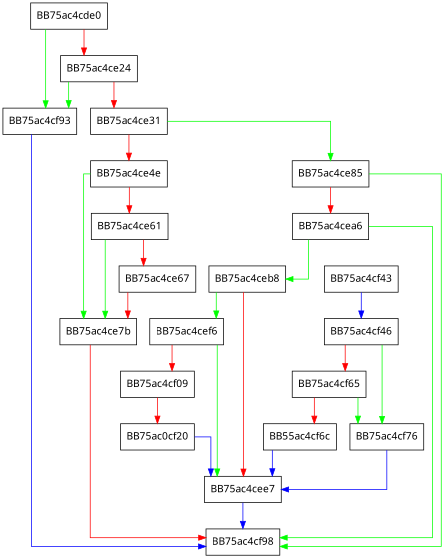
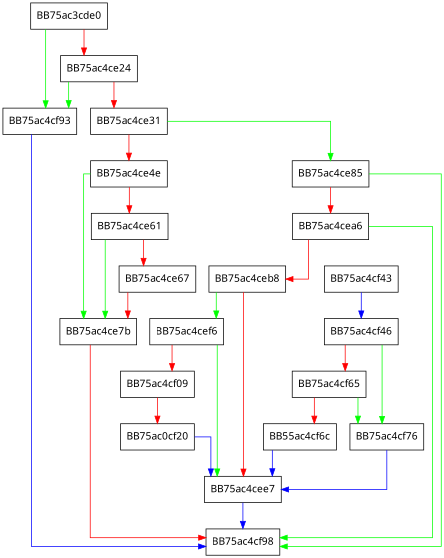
(69, 16) -> (69, 16)
(308, 267) -> (308, 267)
